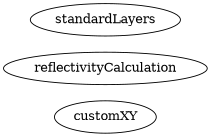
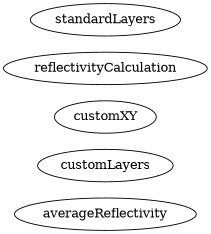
none -> (105, 166)
none -> (105, 214)
